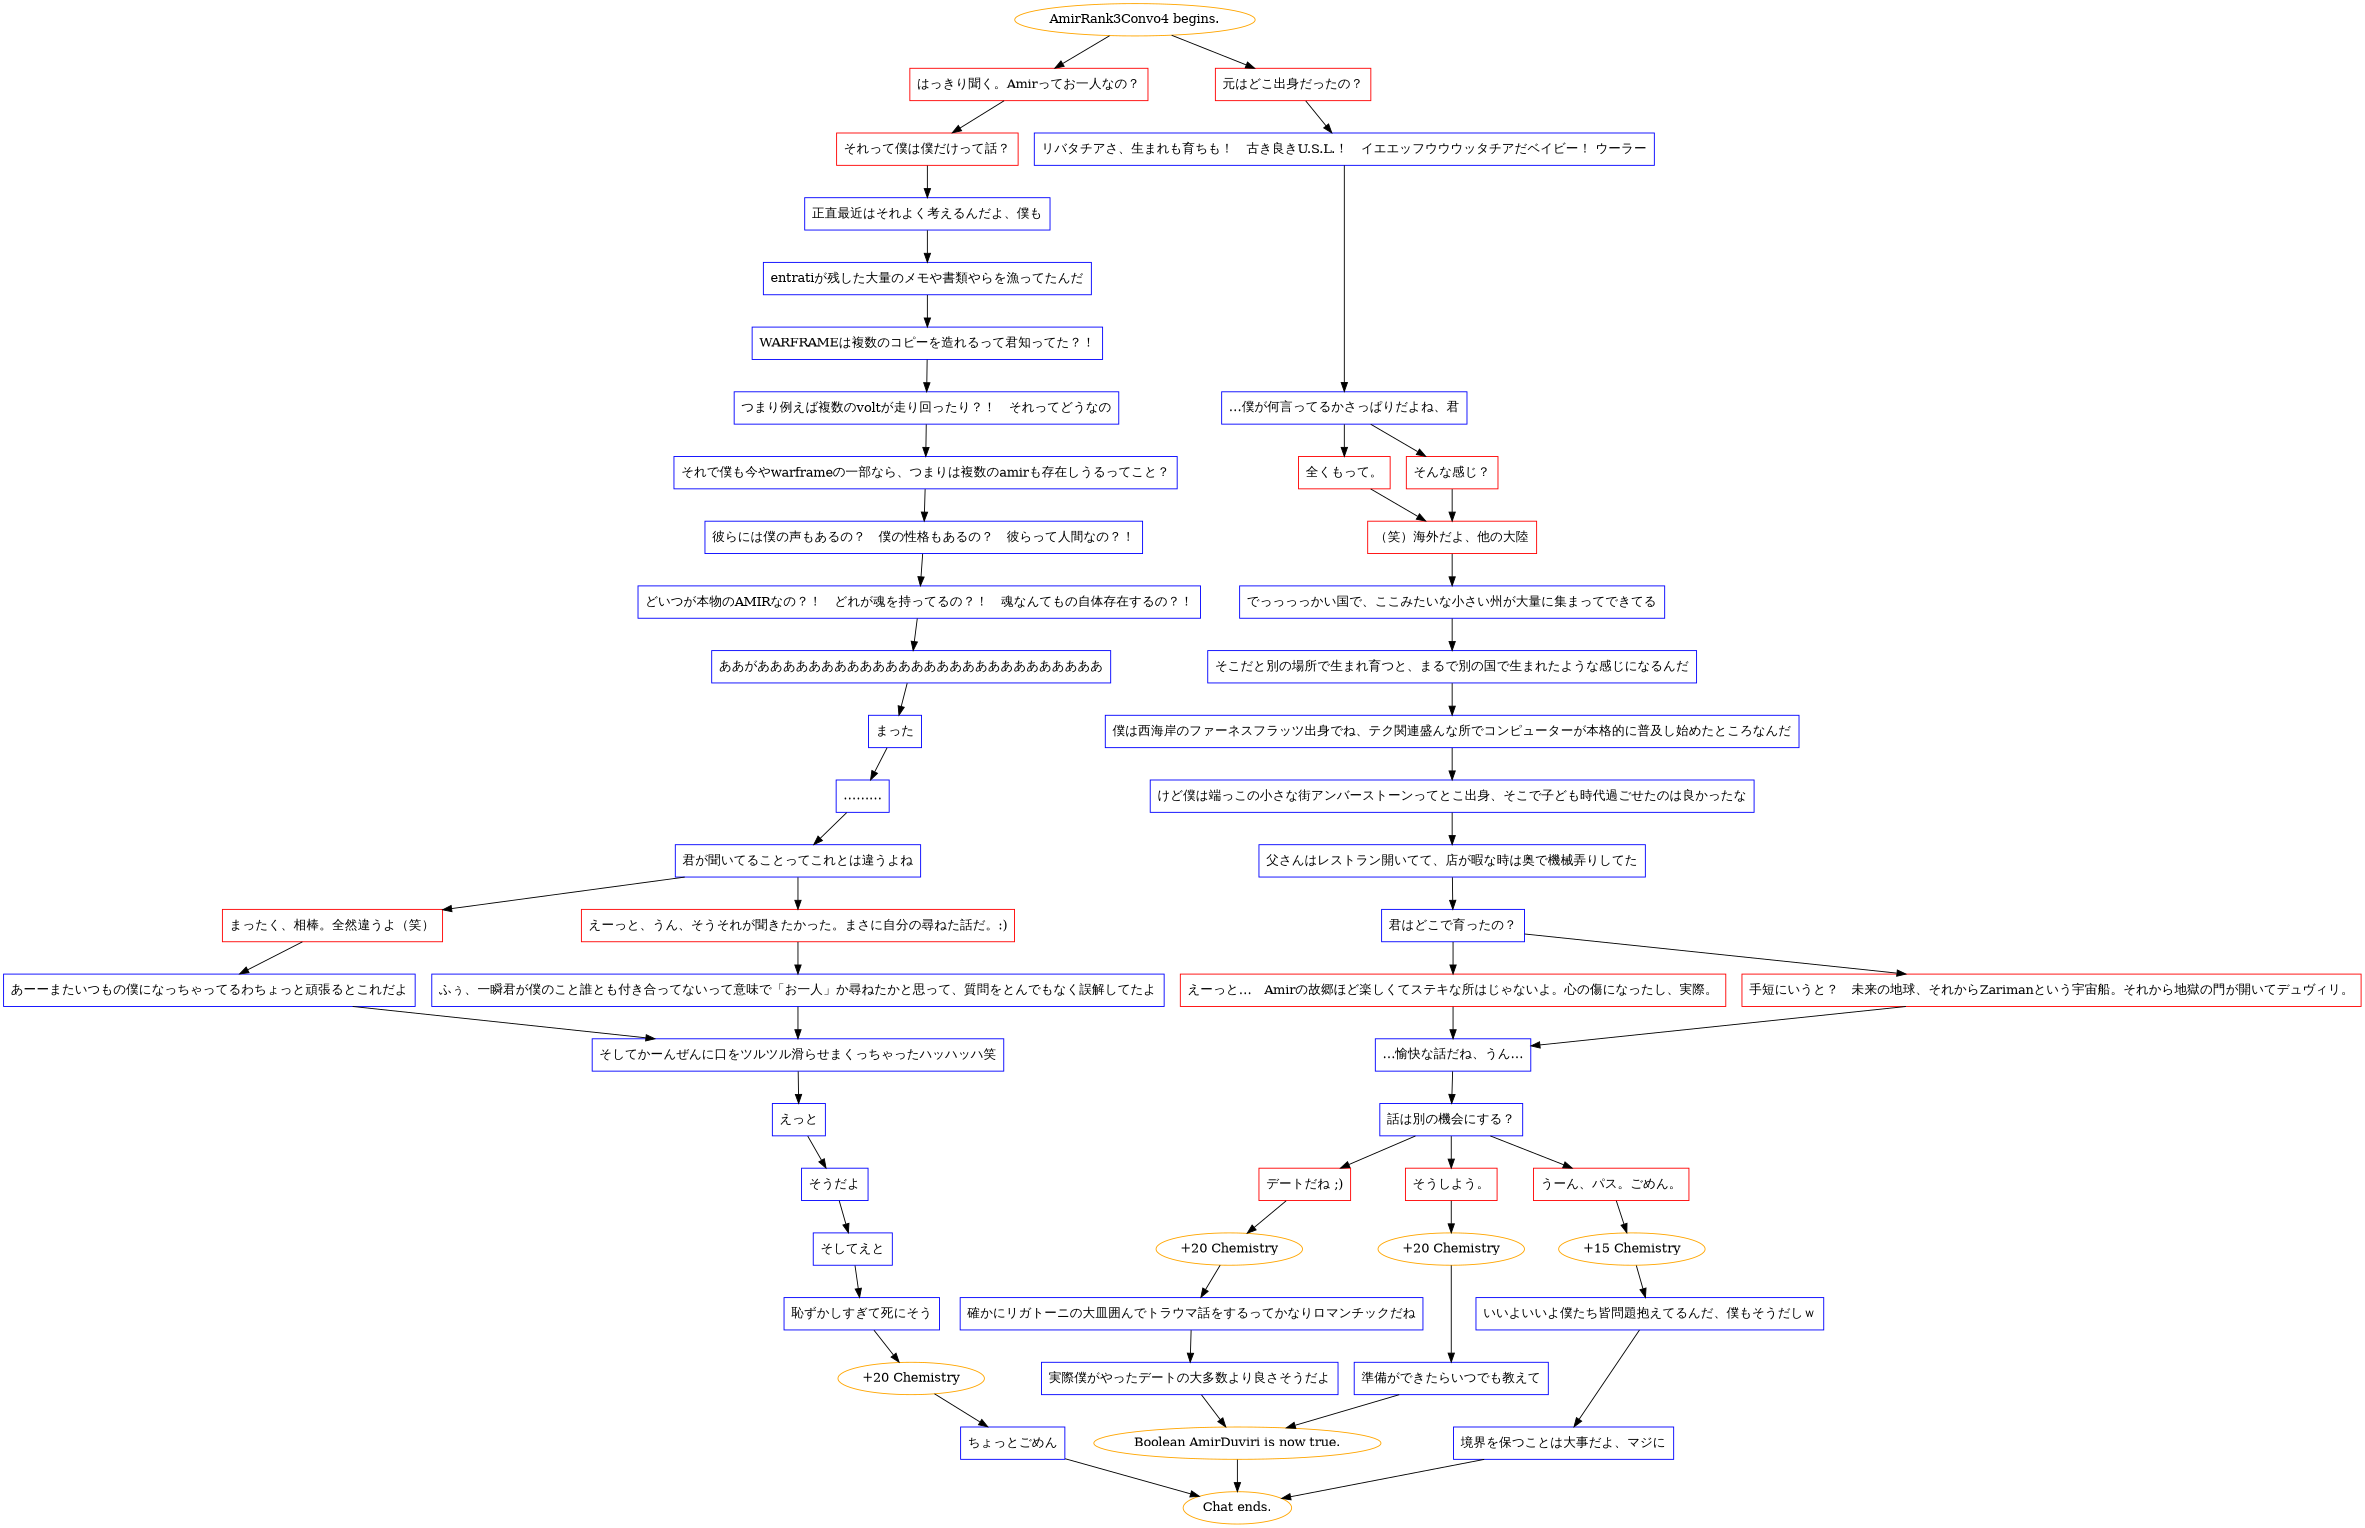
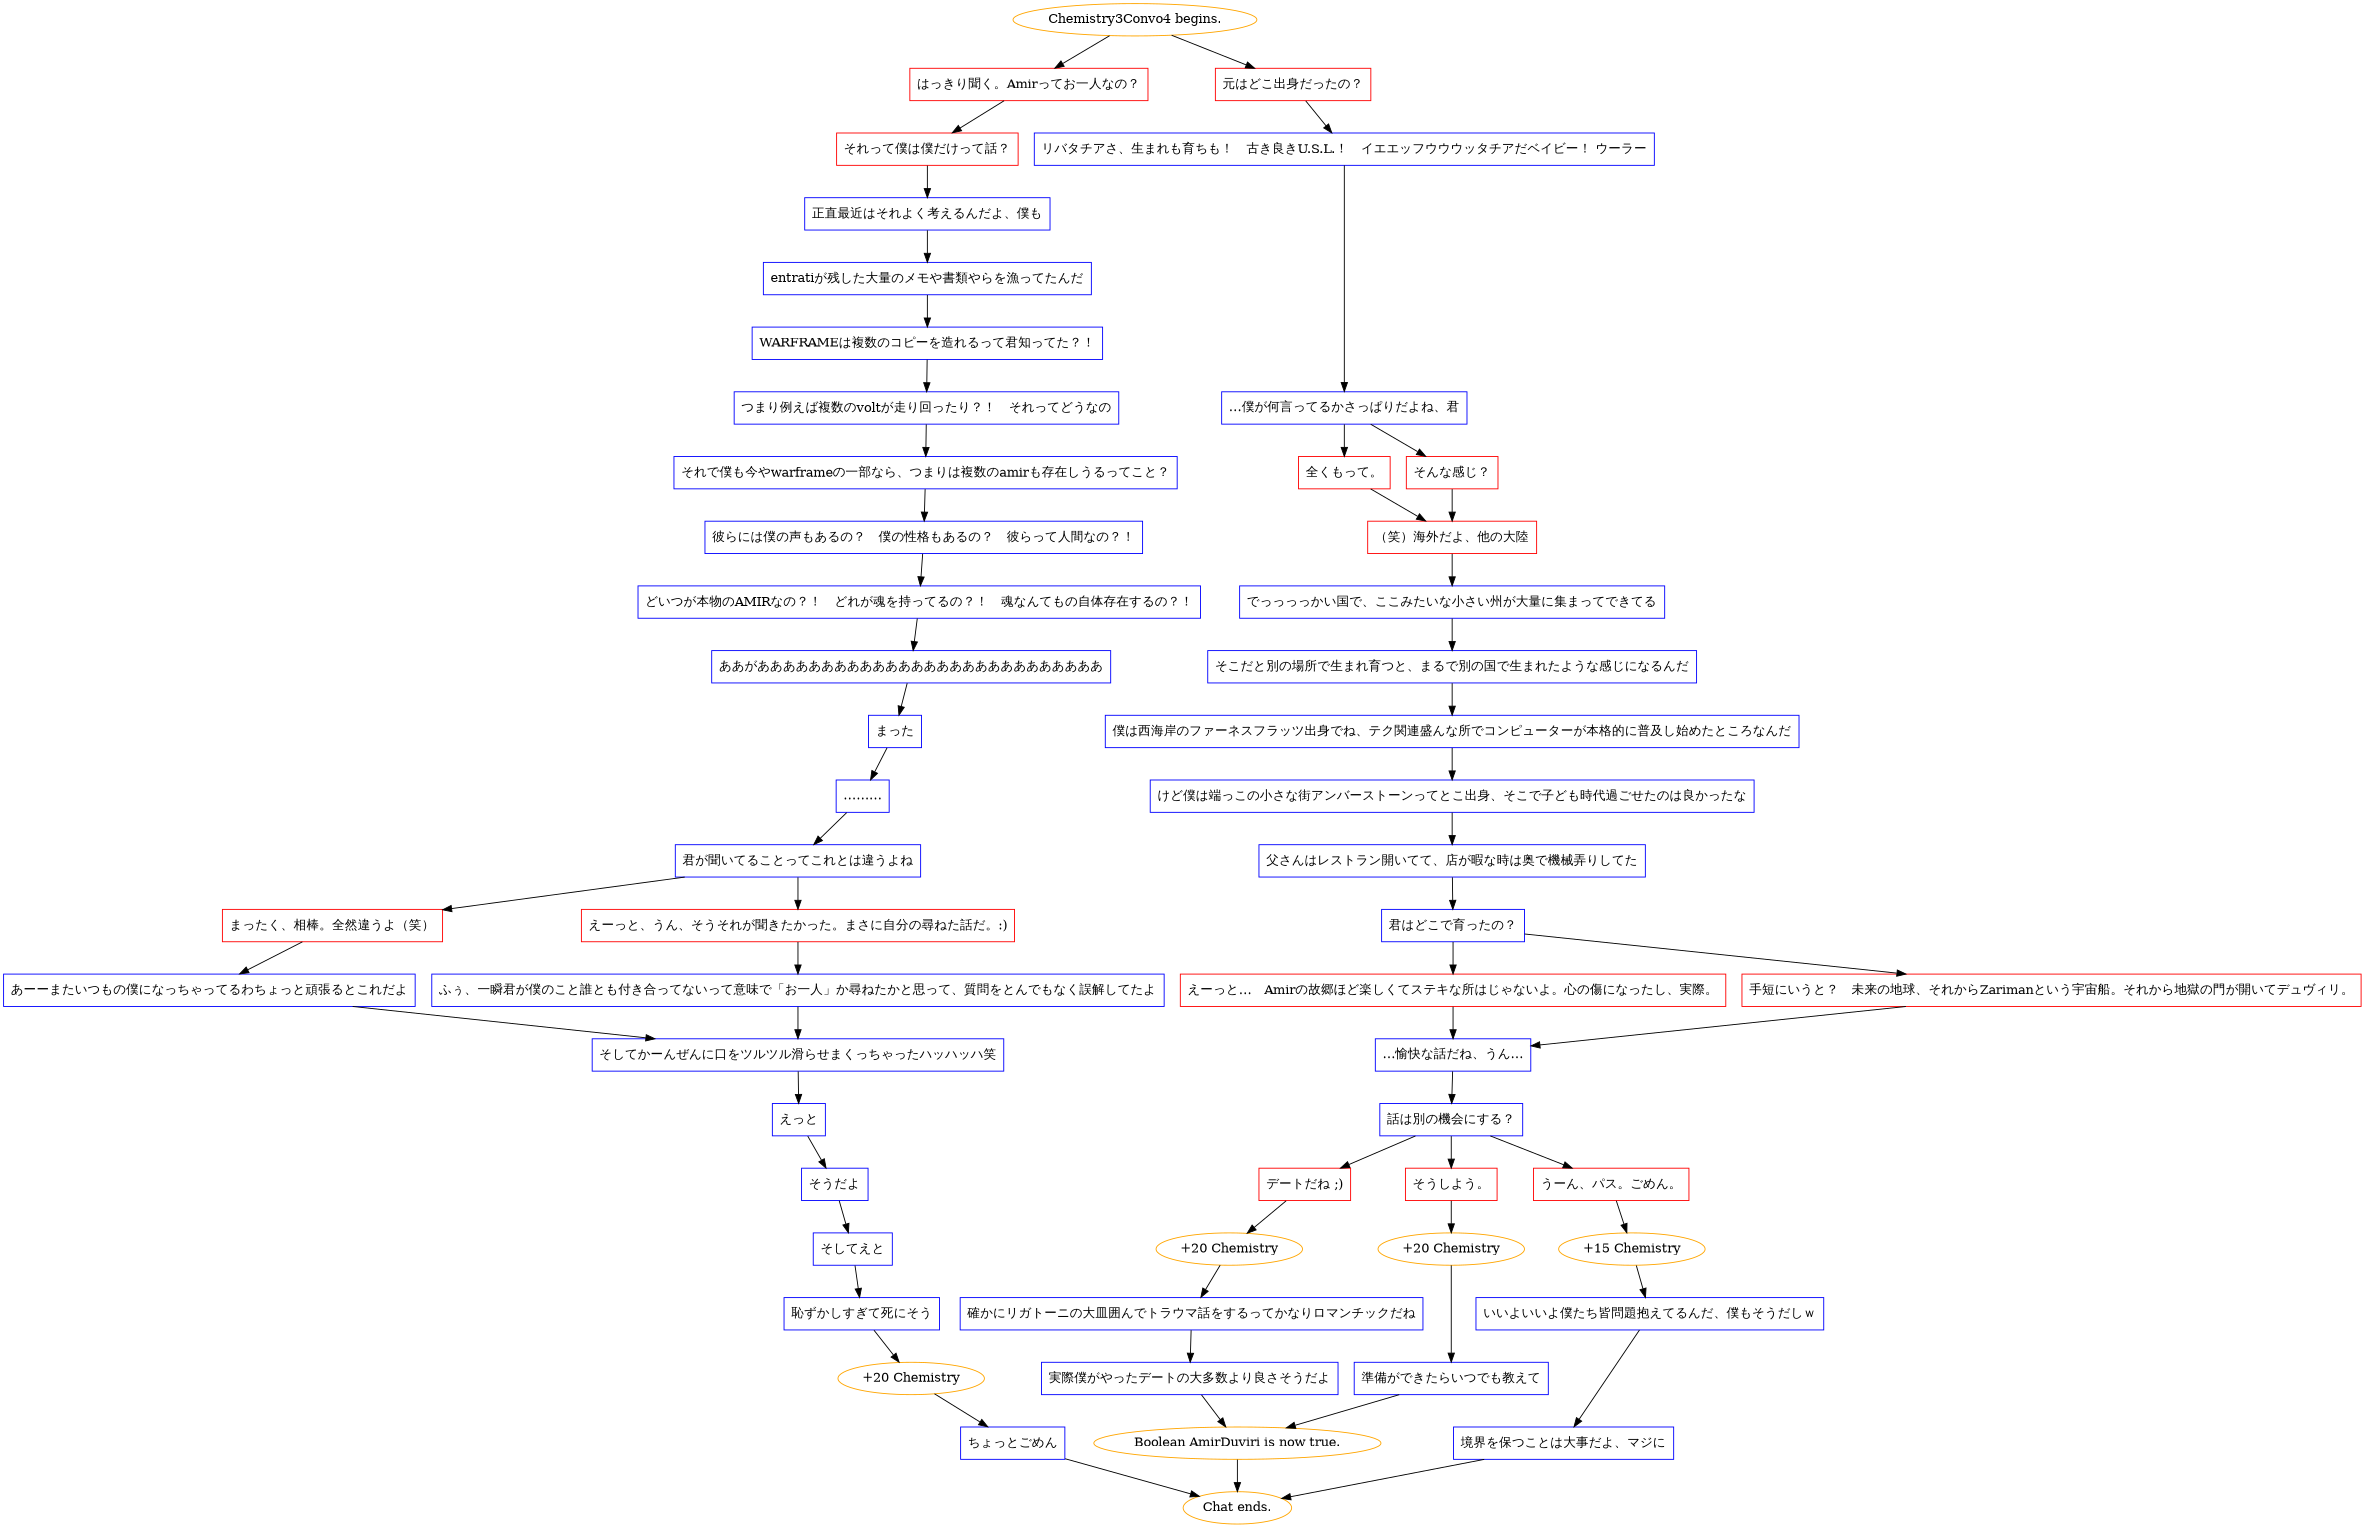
(1135, 20) -> (1135, 20)
